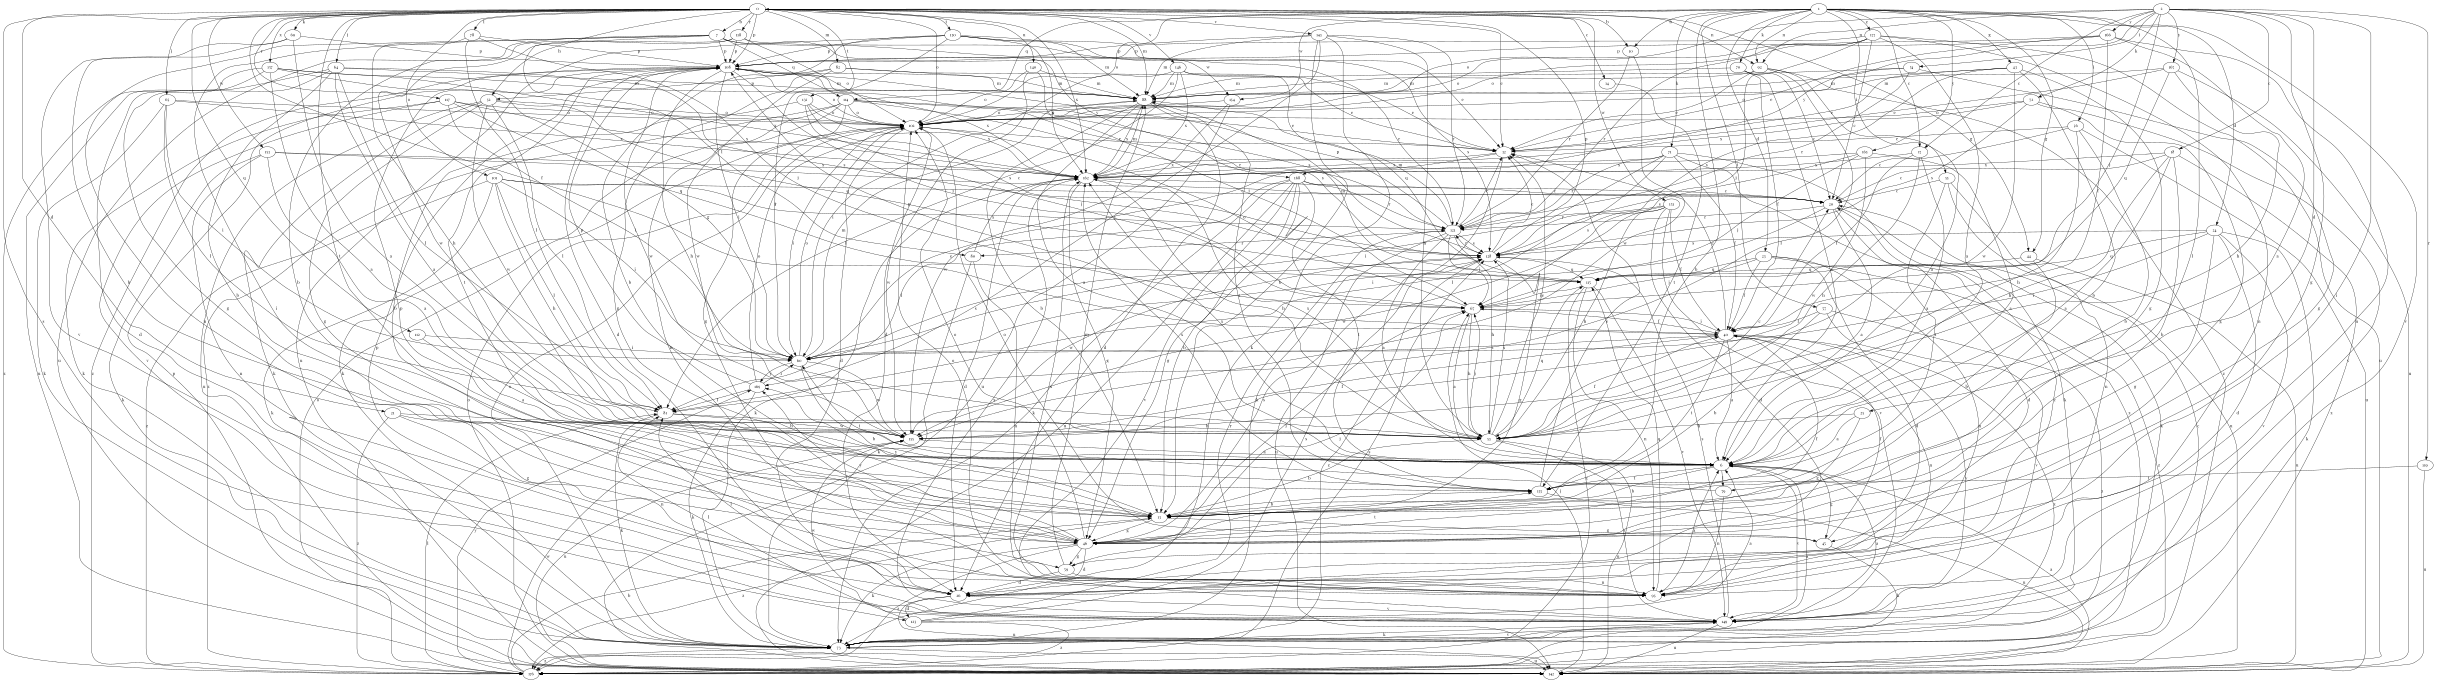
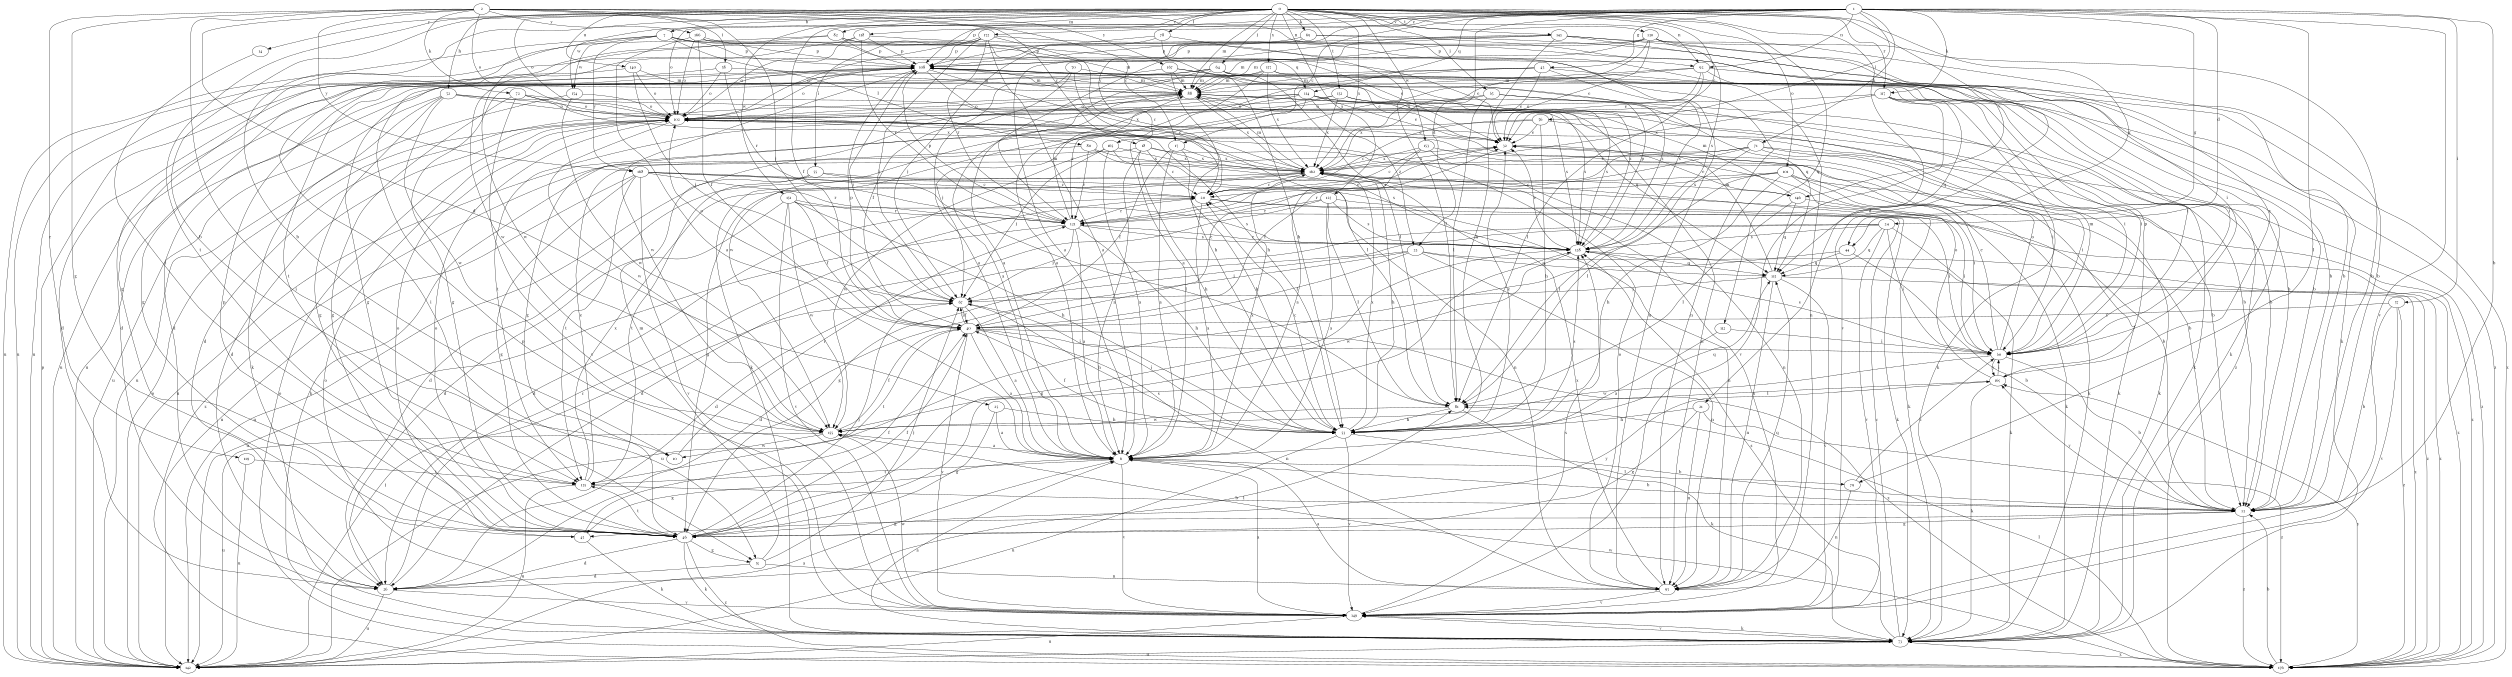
(1336, 17) -> (1493, 100)
(1771, 24) -> (1943, 36)
(1912, 68) -> (724, 68)
(673, 86) -> (875, 55)
(1175, 134) -> (1613, 183)
(1134, 212) -> (1881, 195)
(708, 217) -> (2229, 211)
(1226, 243) -> (1083, 185)
(220, 305) -> (1382, 150)
(1403, 339) -> (754, 446)
(1027, 413) -> (2277, 248)
(923, 600) -> (818, 302)
none -> (1513, 609)
